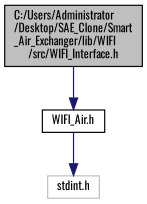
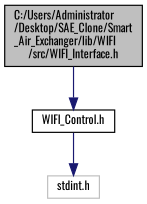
(74, 121) -> (74, 121)
